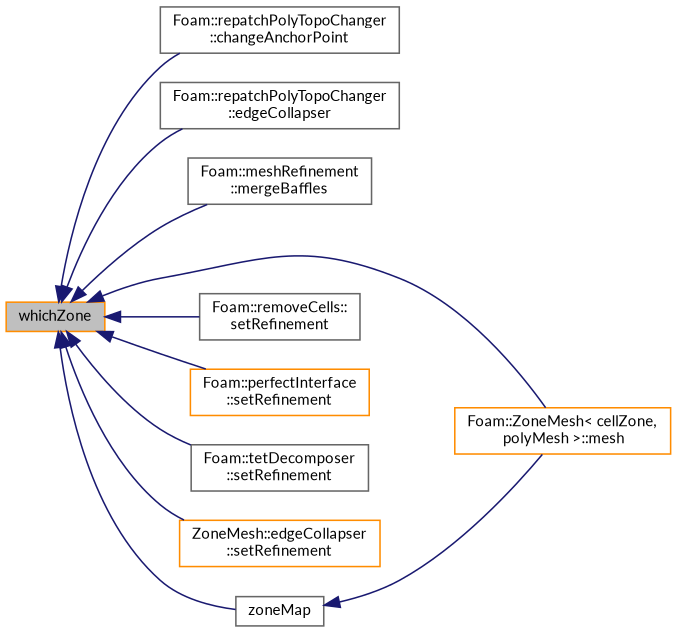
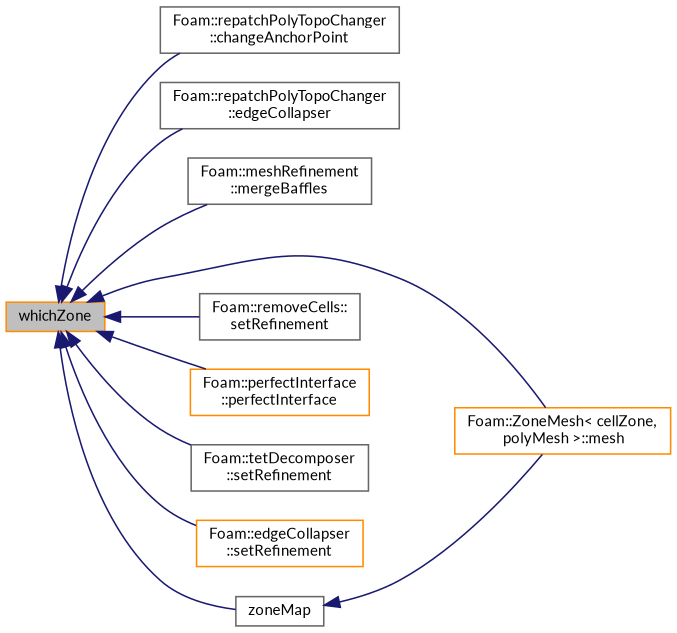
(280, 392) -> (280, 392)
(280, 543) -> (280, 543)
